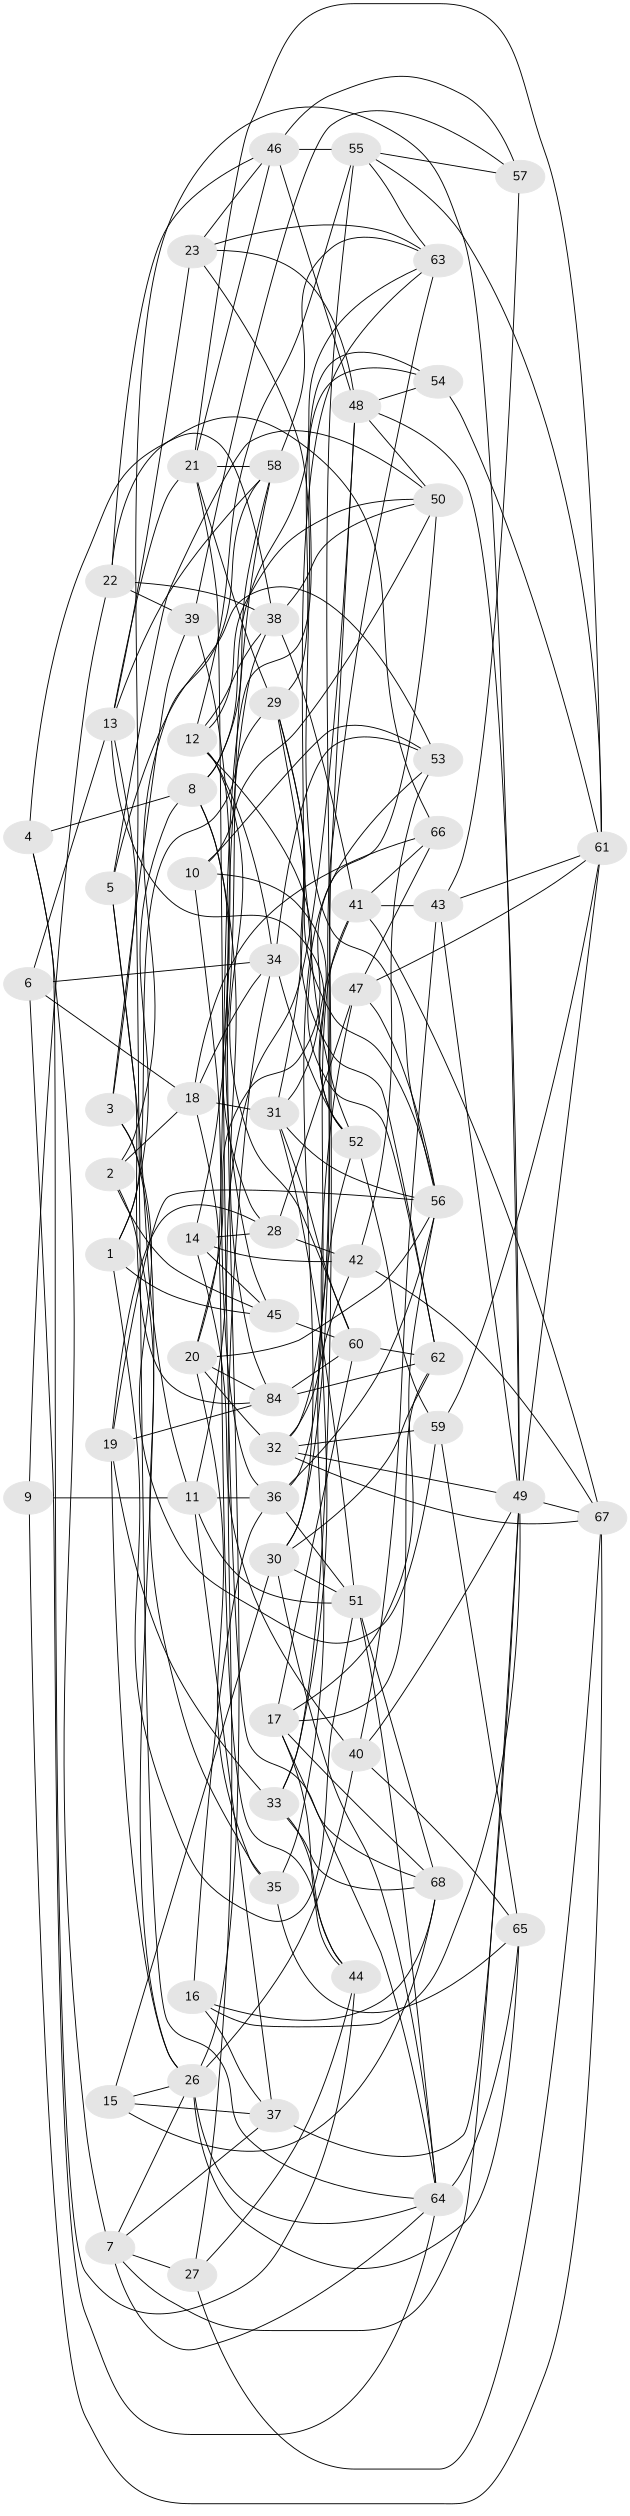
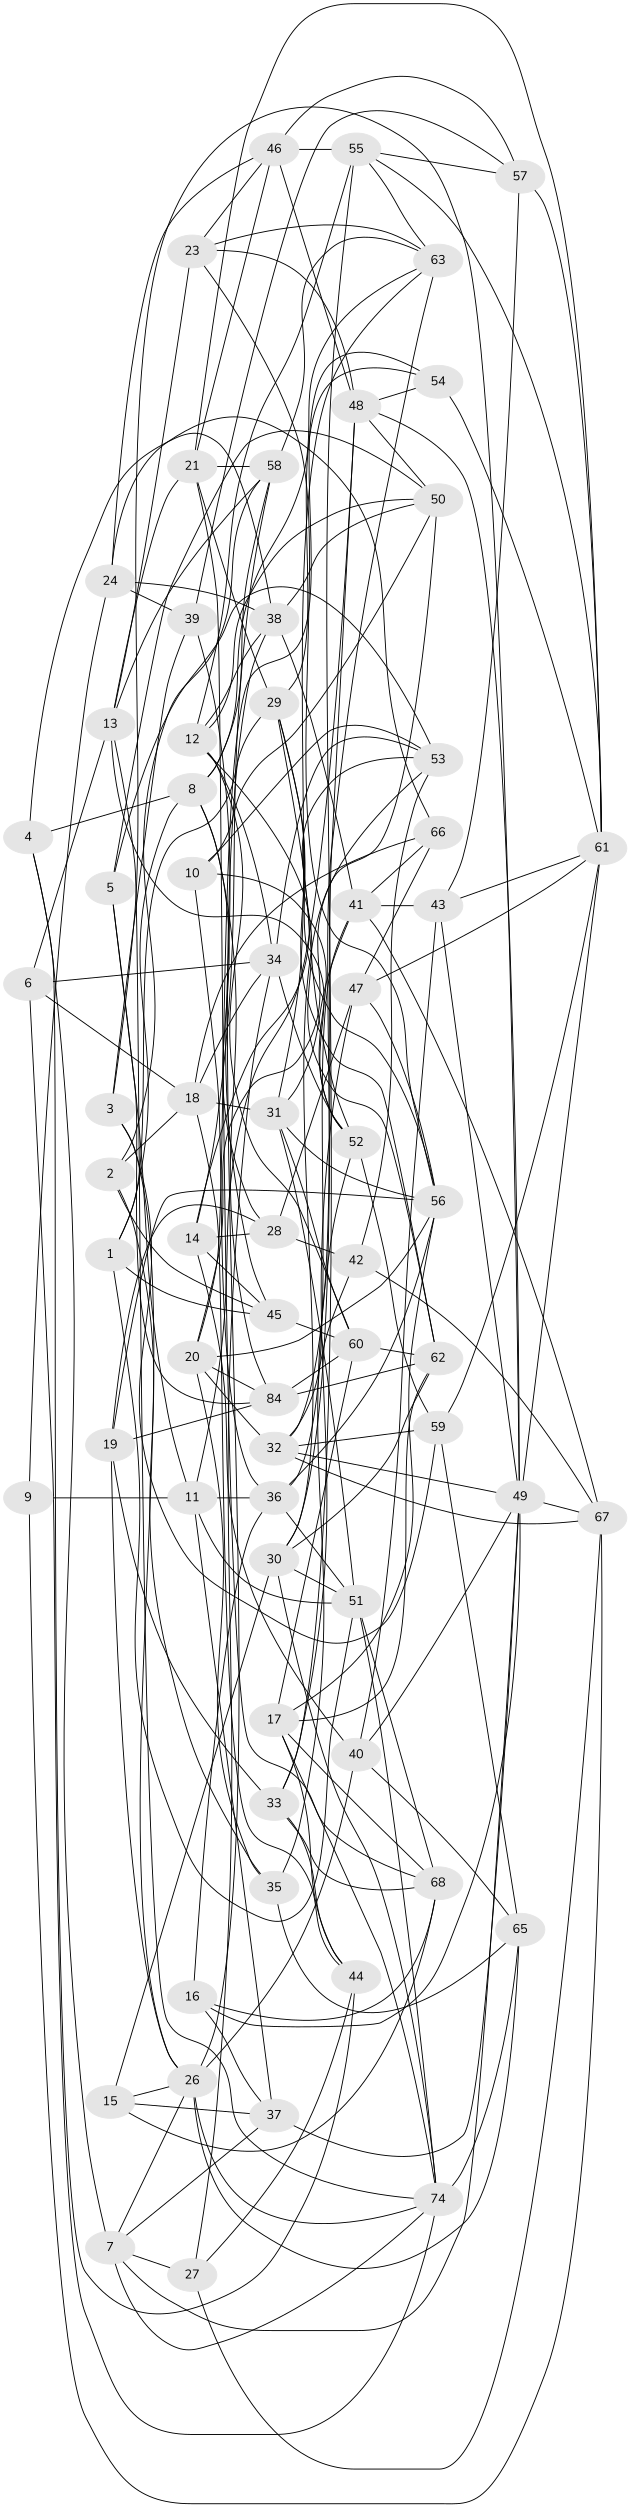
none -> (589, 508)
(110, 581) -> (110, 581)
(272, 1259) -> (280, 1017)
(438, 2199) -> (438, 2199)
